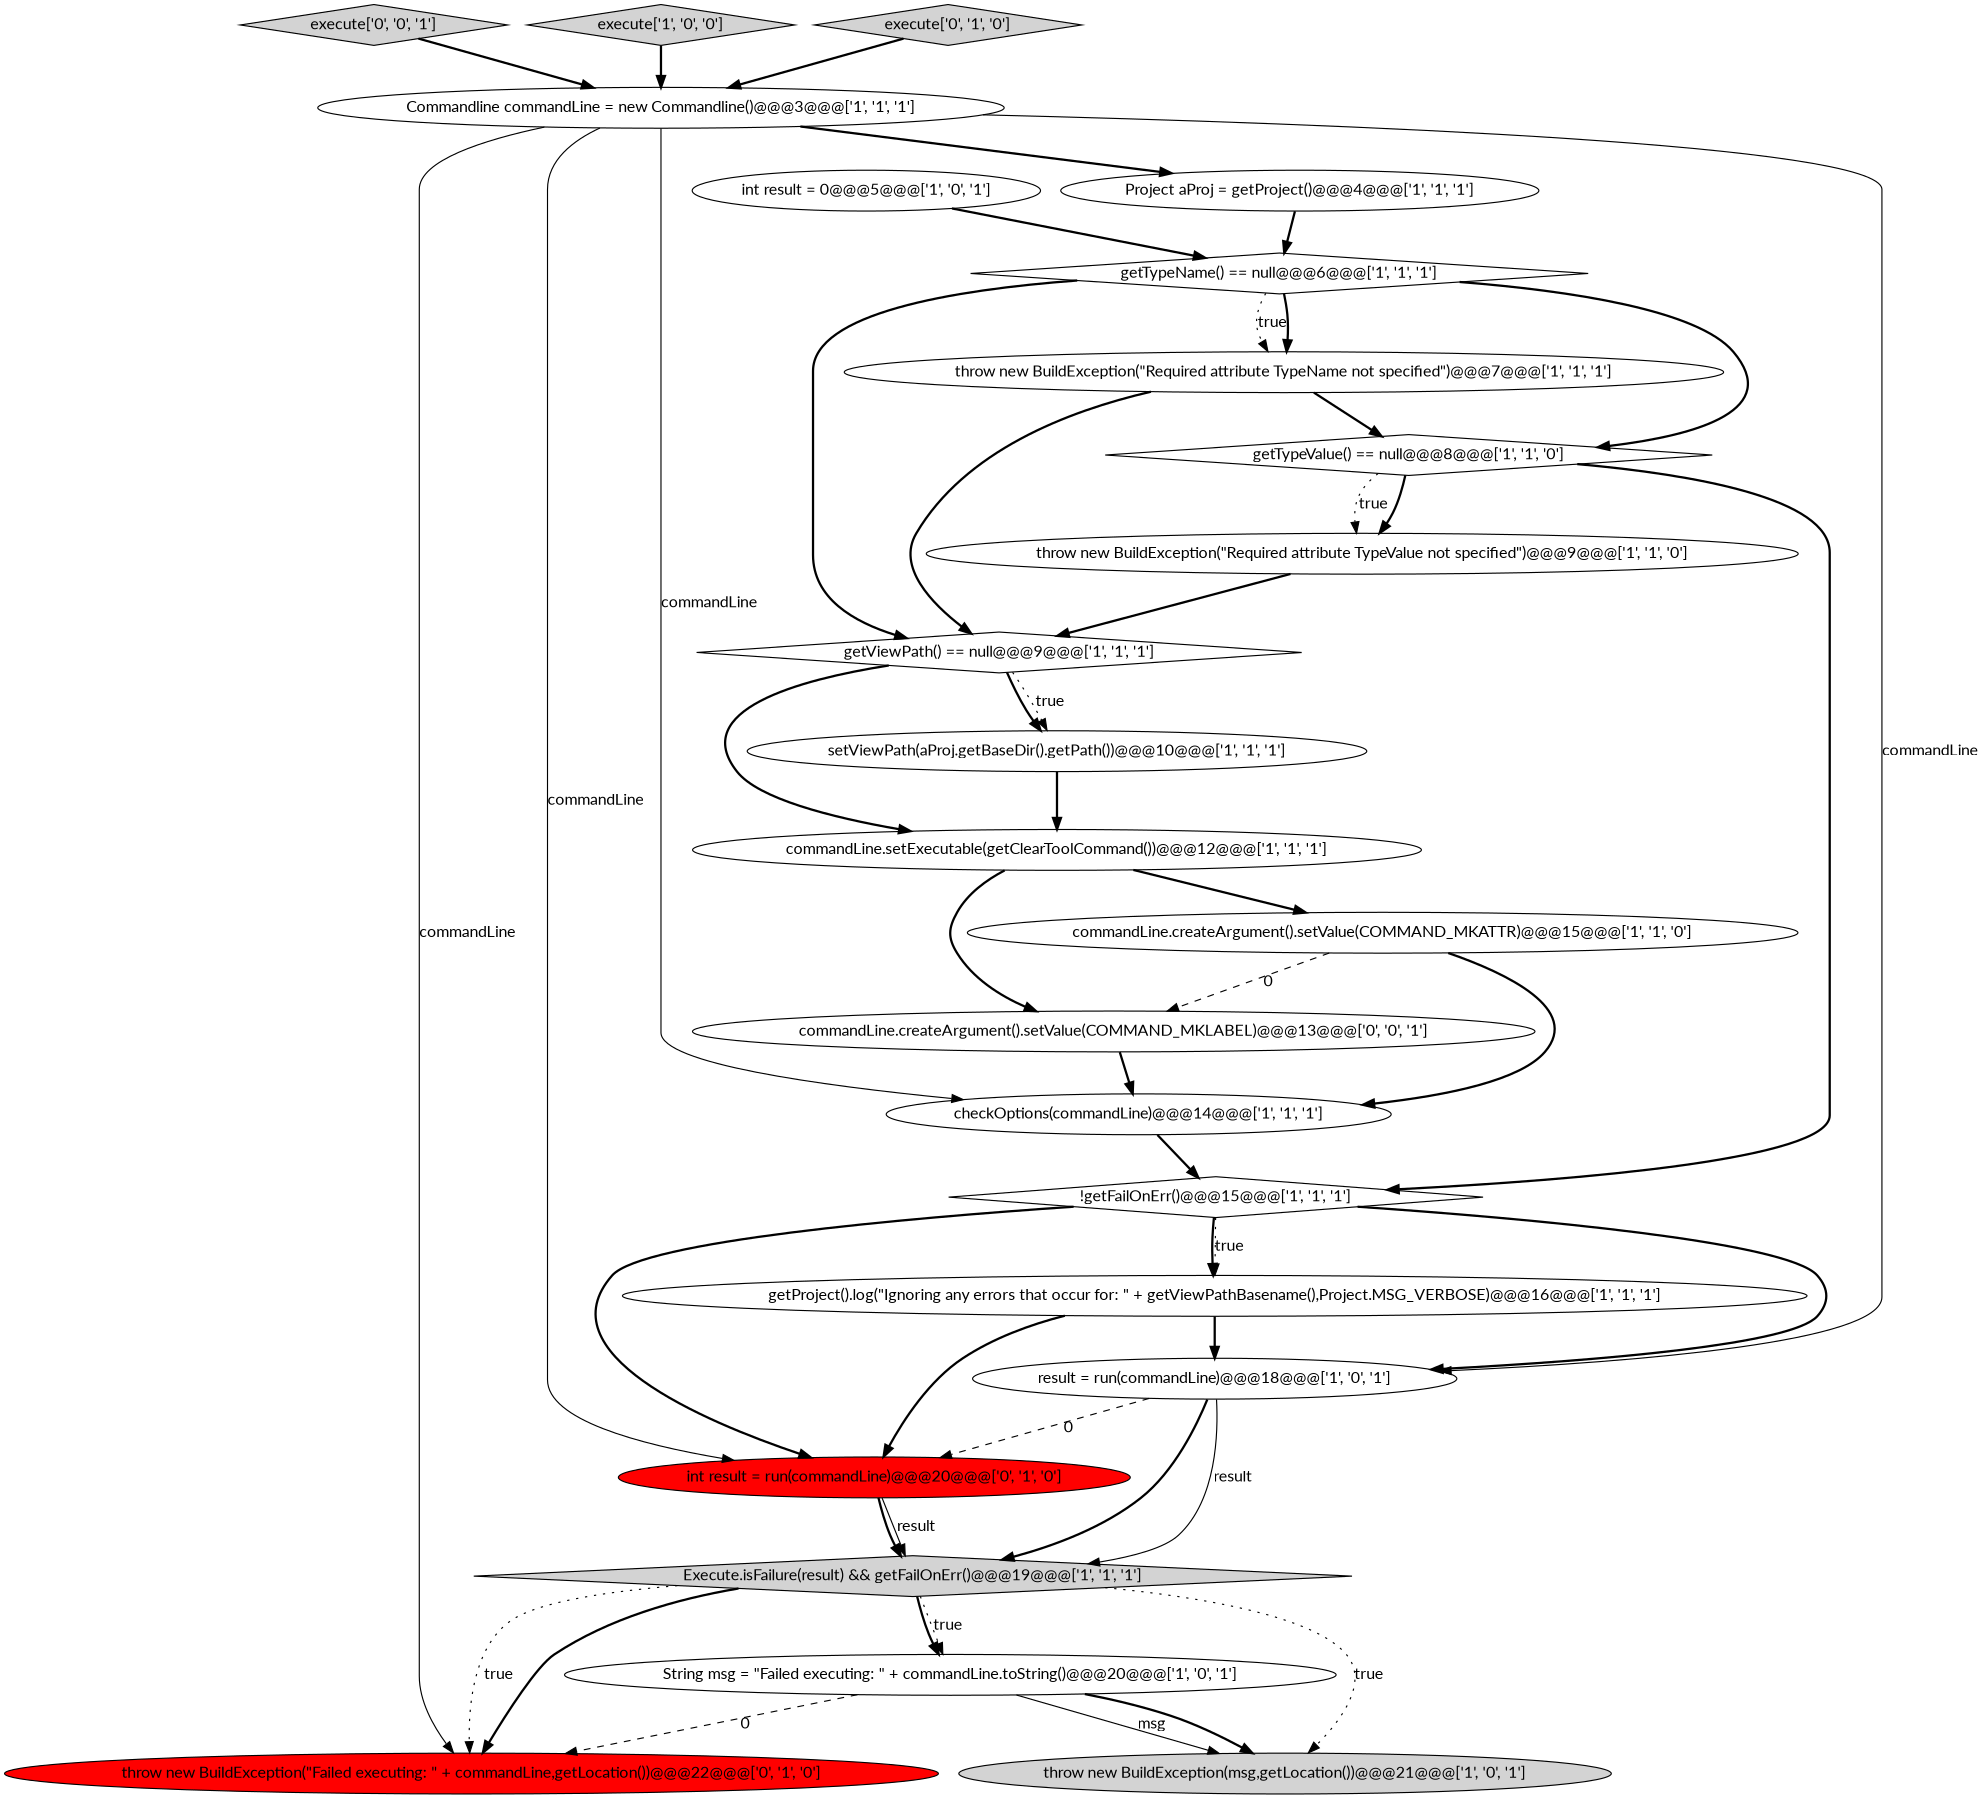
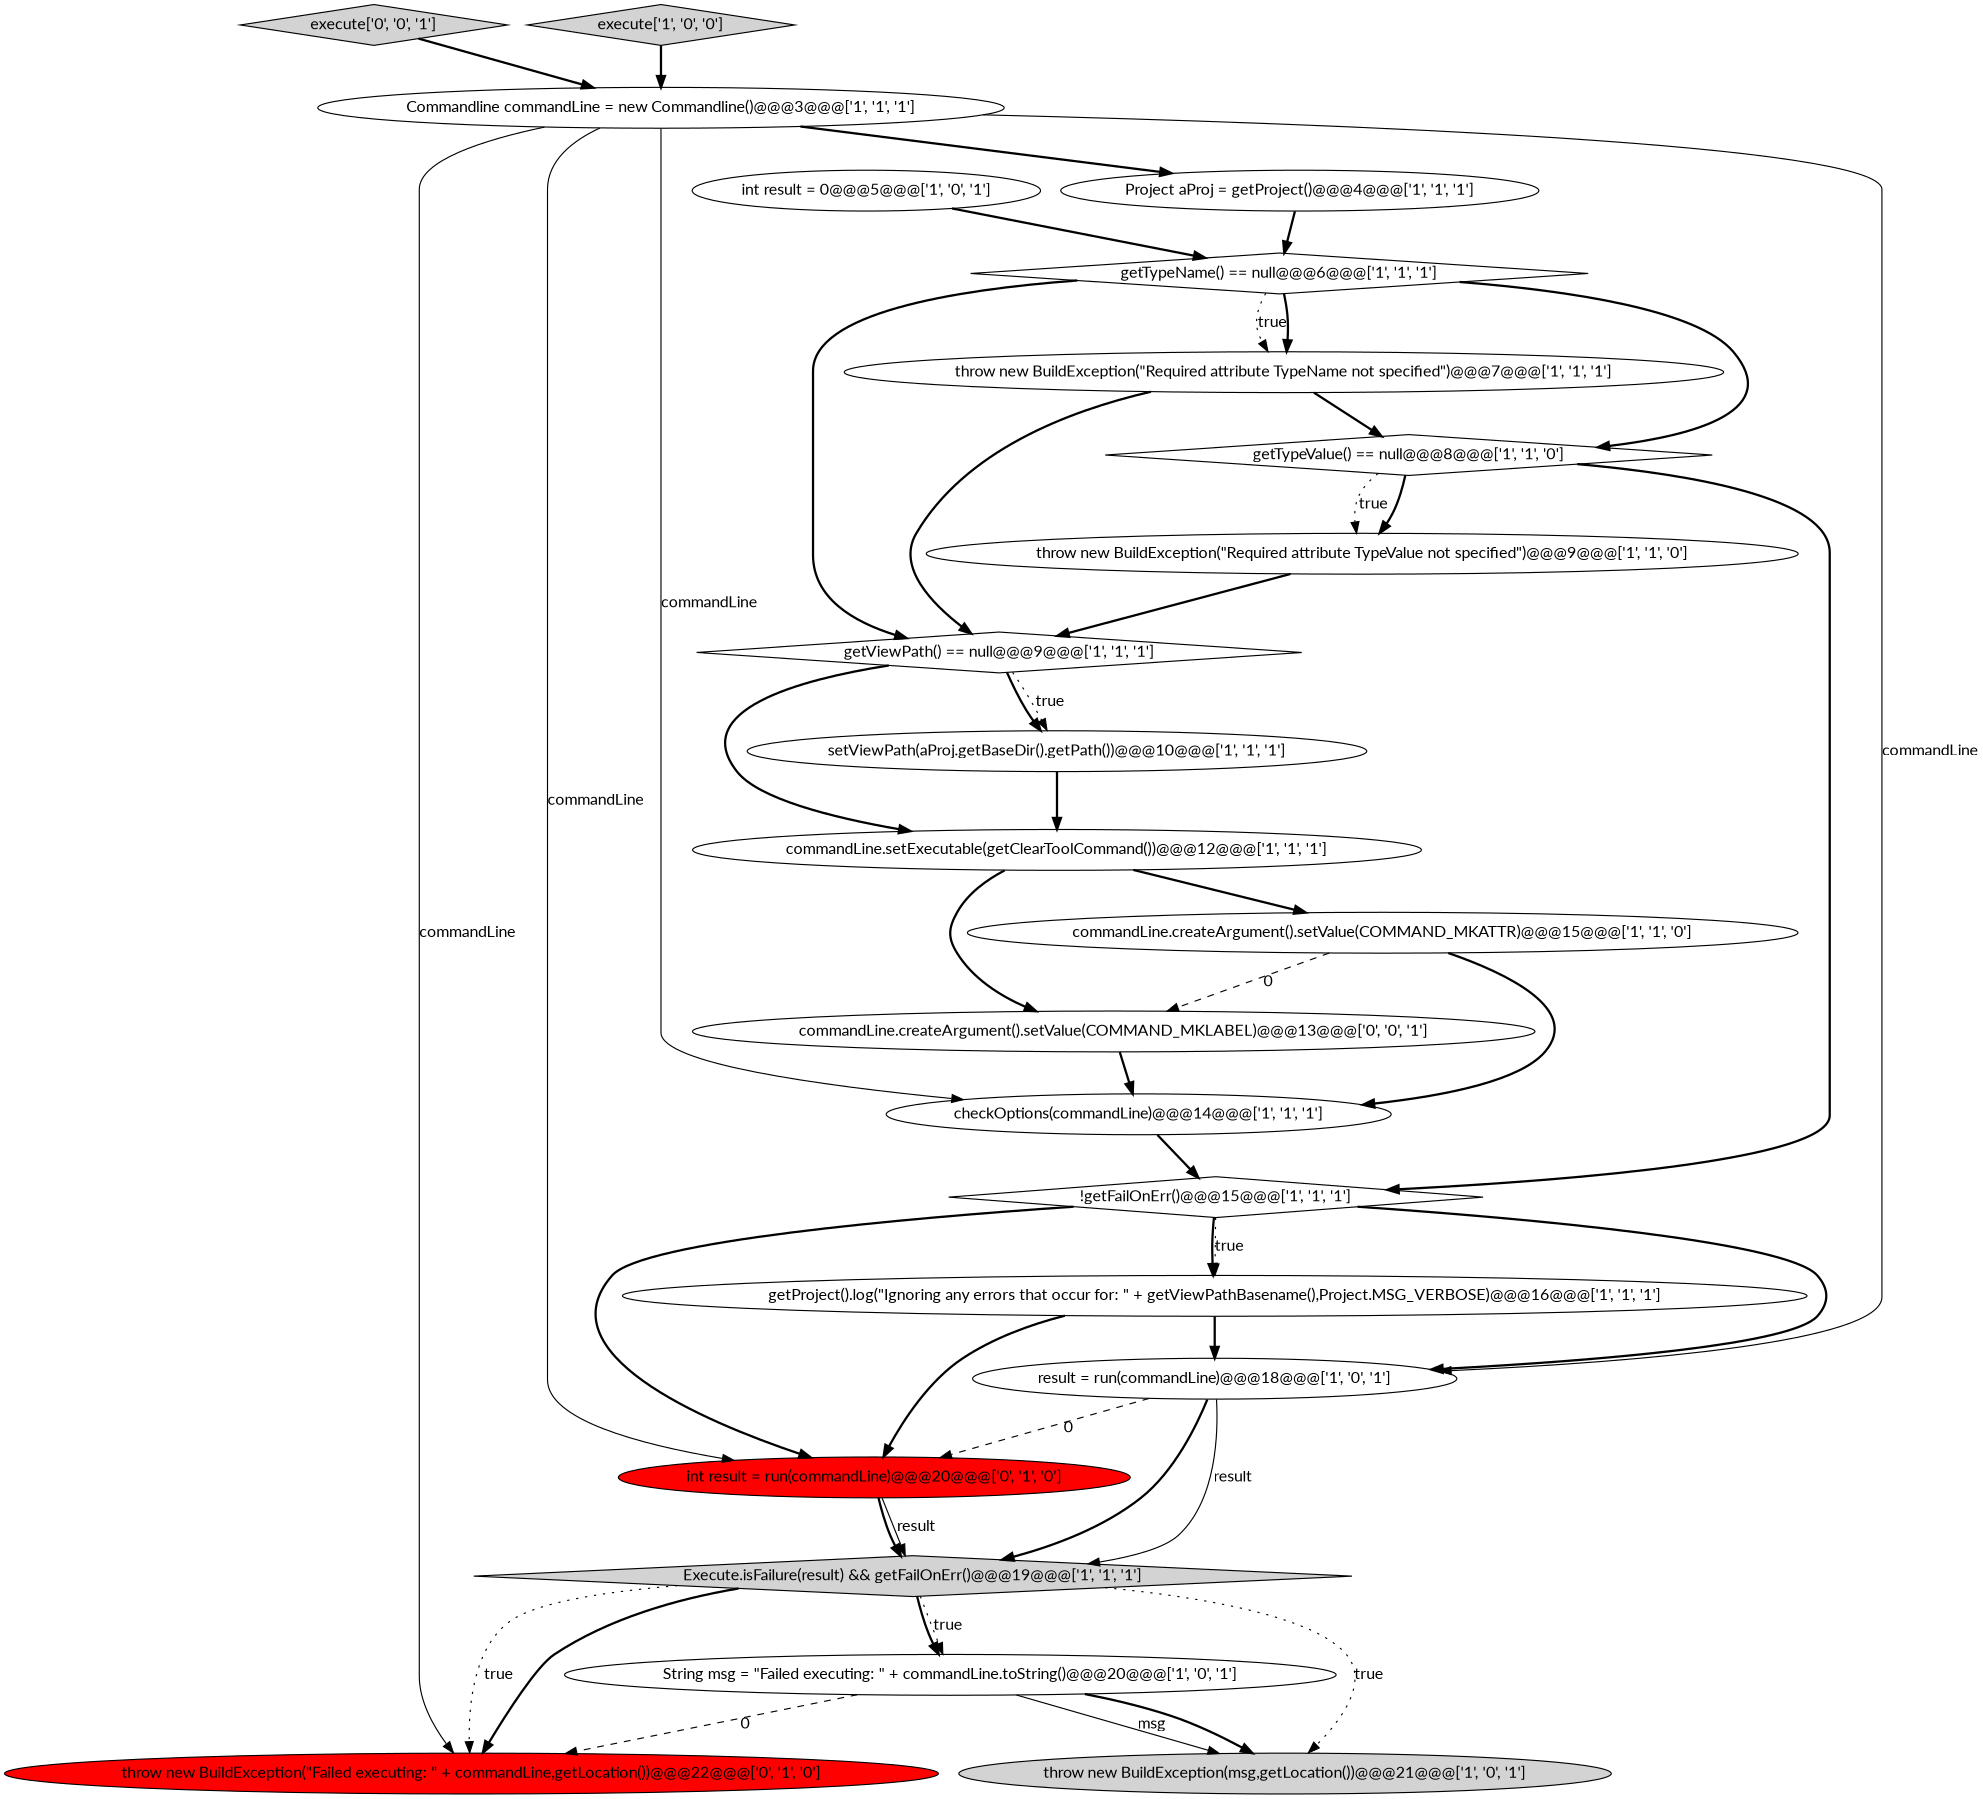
(948, 25) -> none
